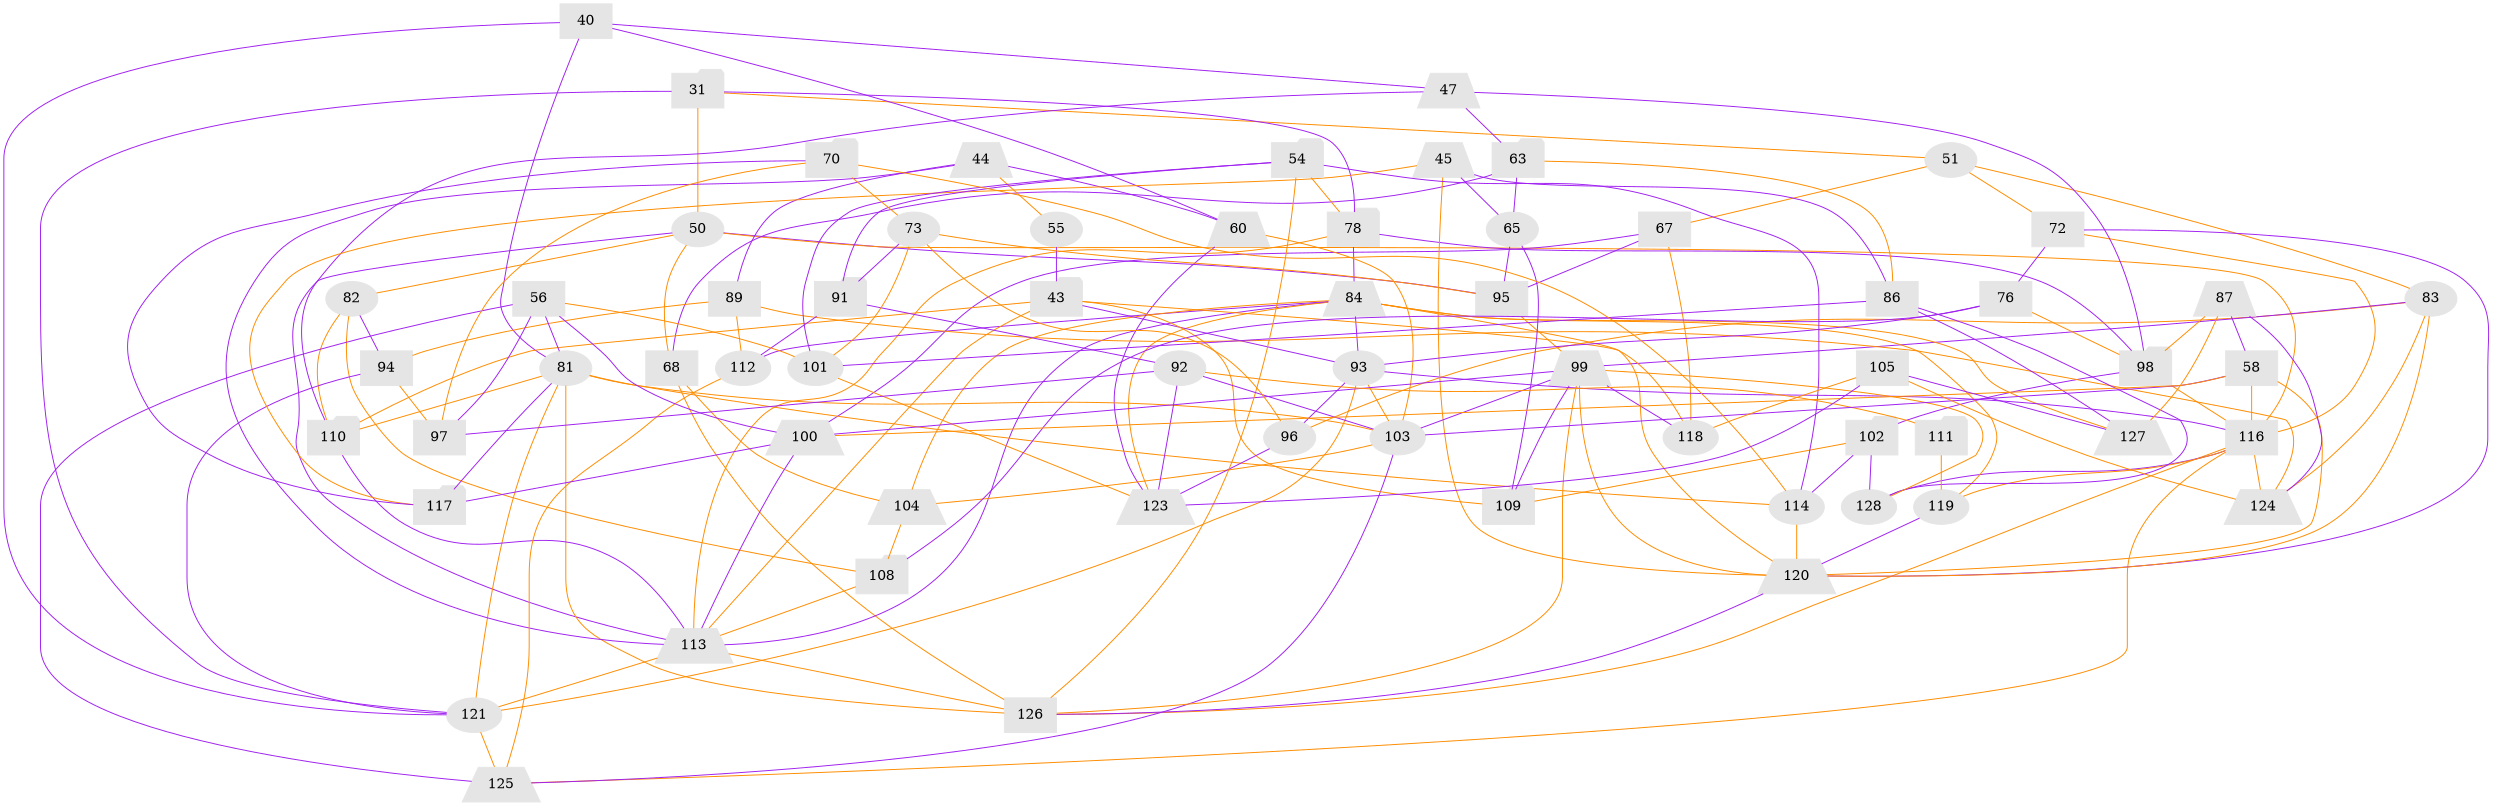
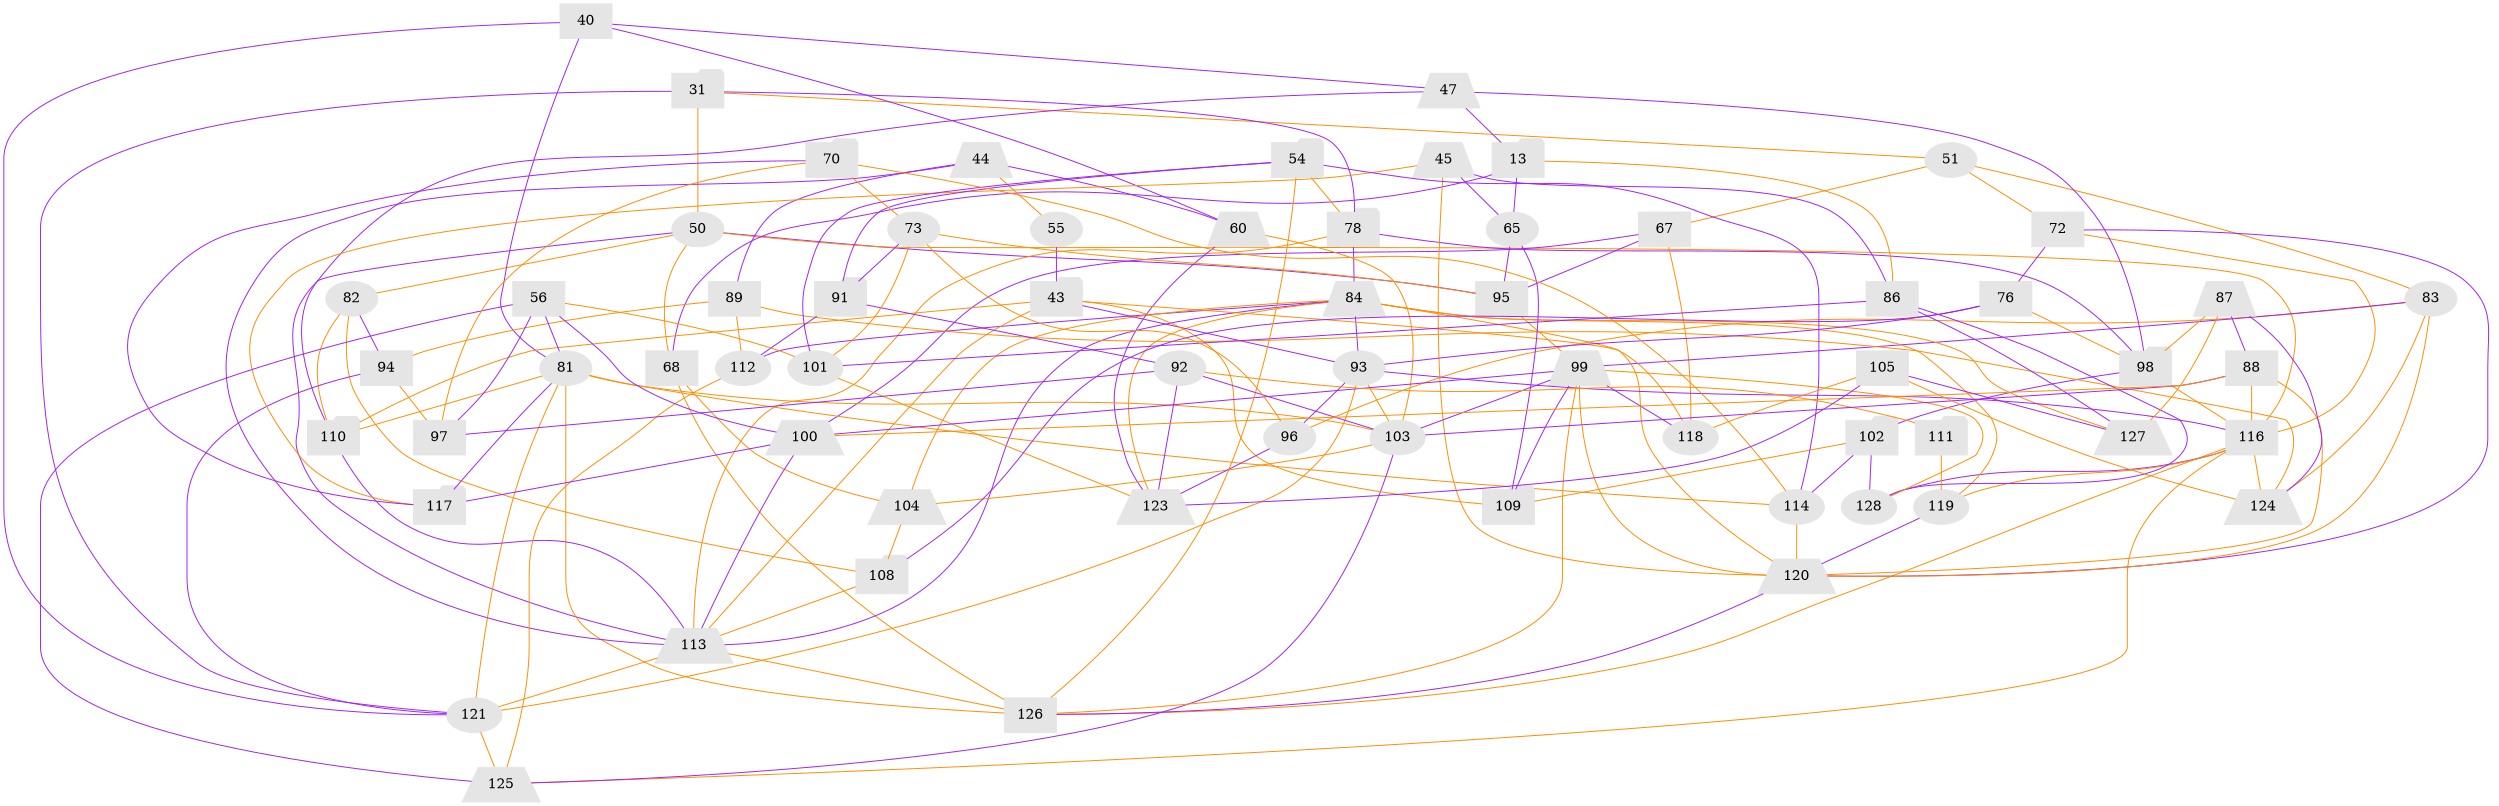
(1518, 160) -> (1518, 160)
(2252, 368) -> (2252, 368)
